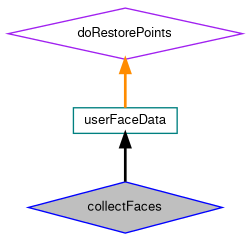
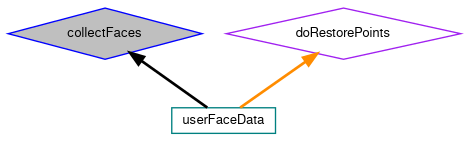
(125, 165) -> (175, 84)
